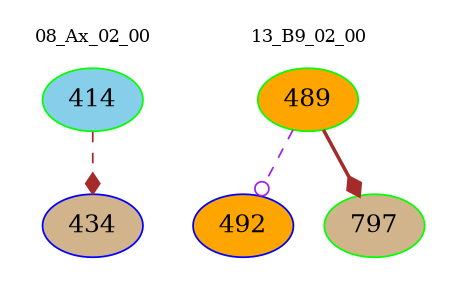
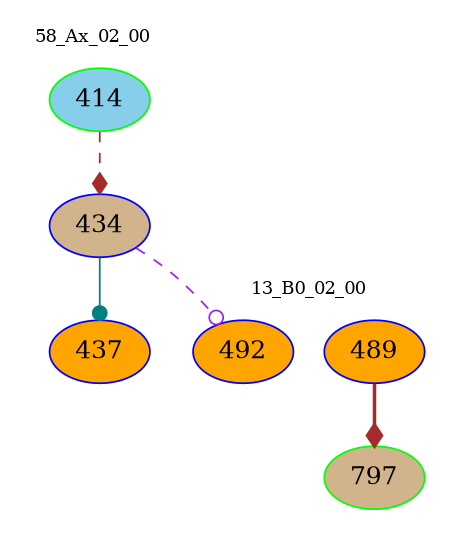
(93, 38) -> (93, 38)
(309, 38) -> (309, 290)
(308, 100) -> (374, 352)
(279, 156) -> (189, 289)
none -> (100, 352)
